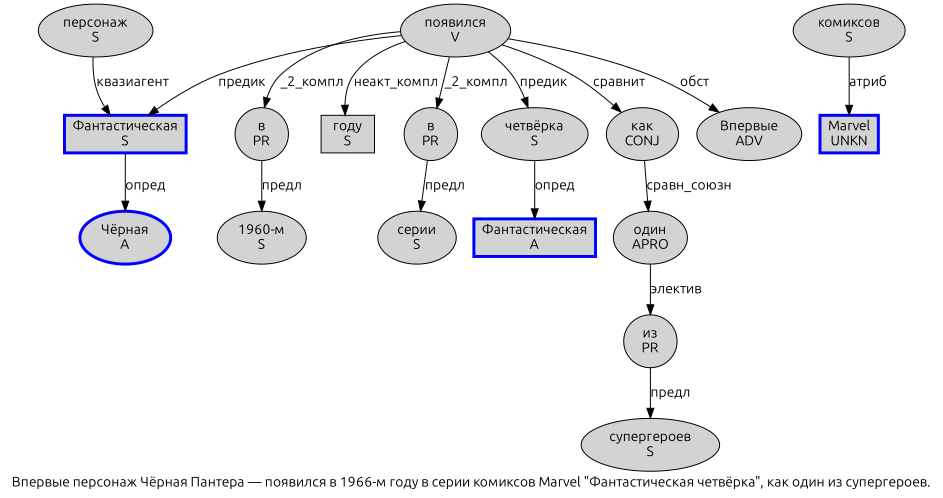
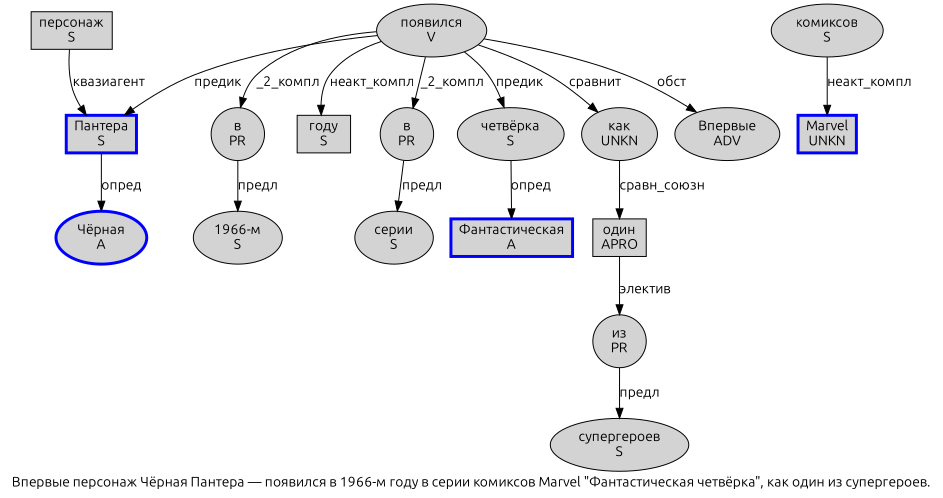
(96, 31) -> (72, 31)
(868, 82) -> (870, 82)
(125, 134) -> (101, 134)
(642, 134) -> (620, 134)
(262, 238) -> (238, 238)
(650, 238) -> (620, 238)
